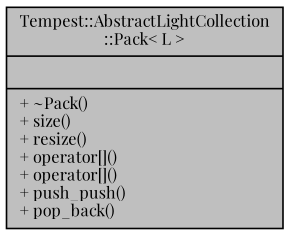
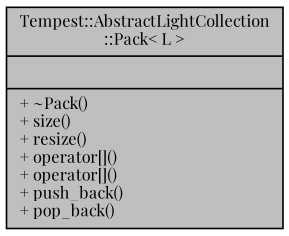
(73, 194) -> (72, 194)
